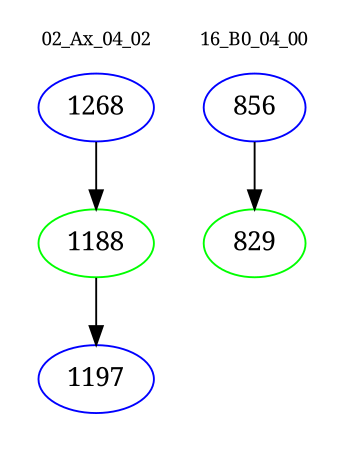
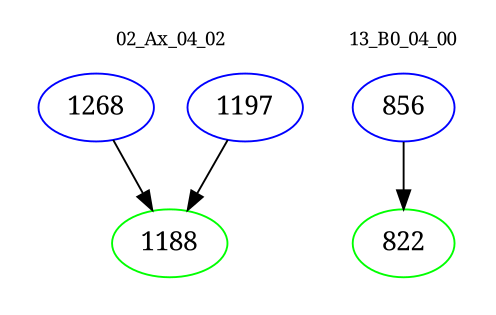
(255, 41) -> (404, 41)
(255, 243) -> (404, 243)
(96, 302) -> (213, 167)
